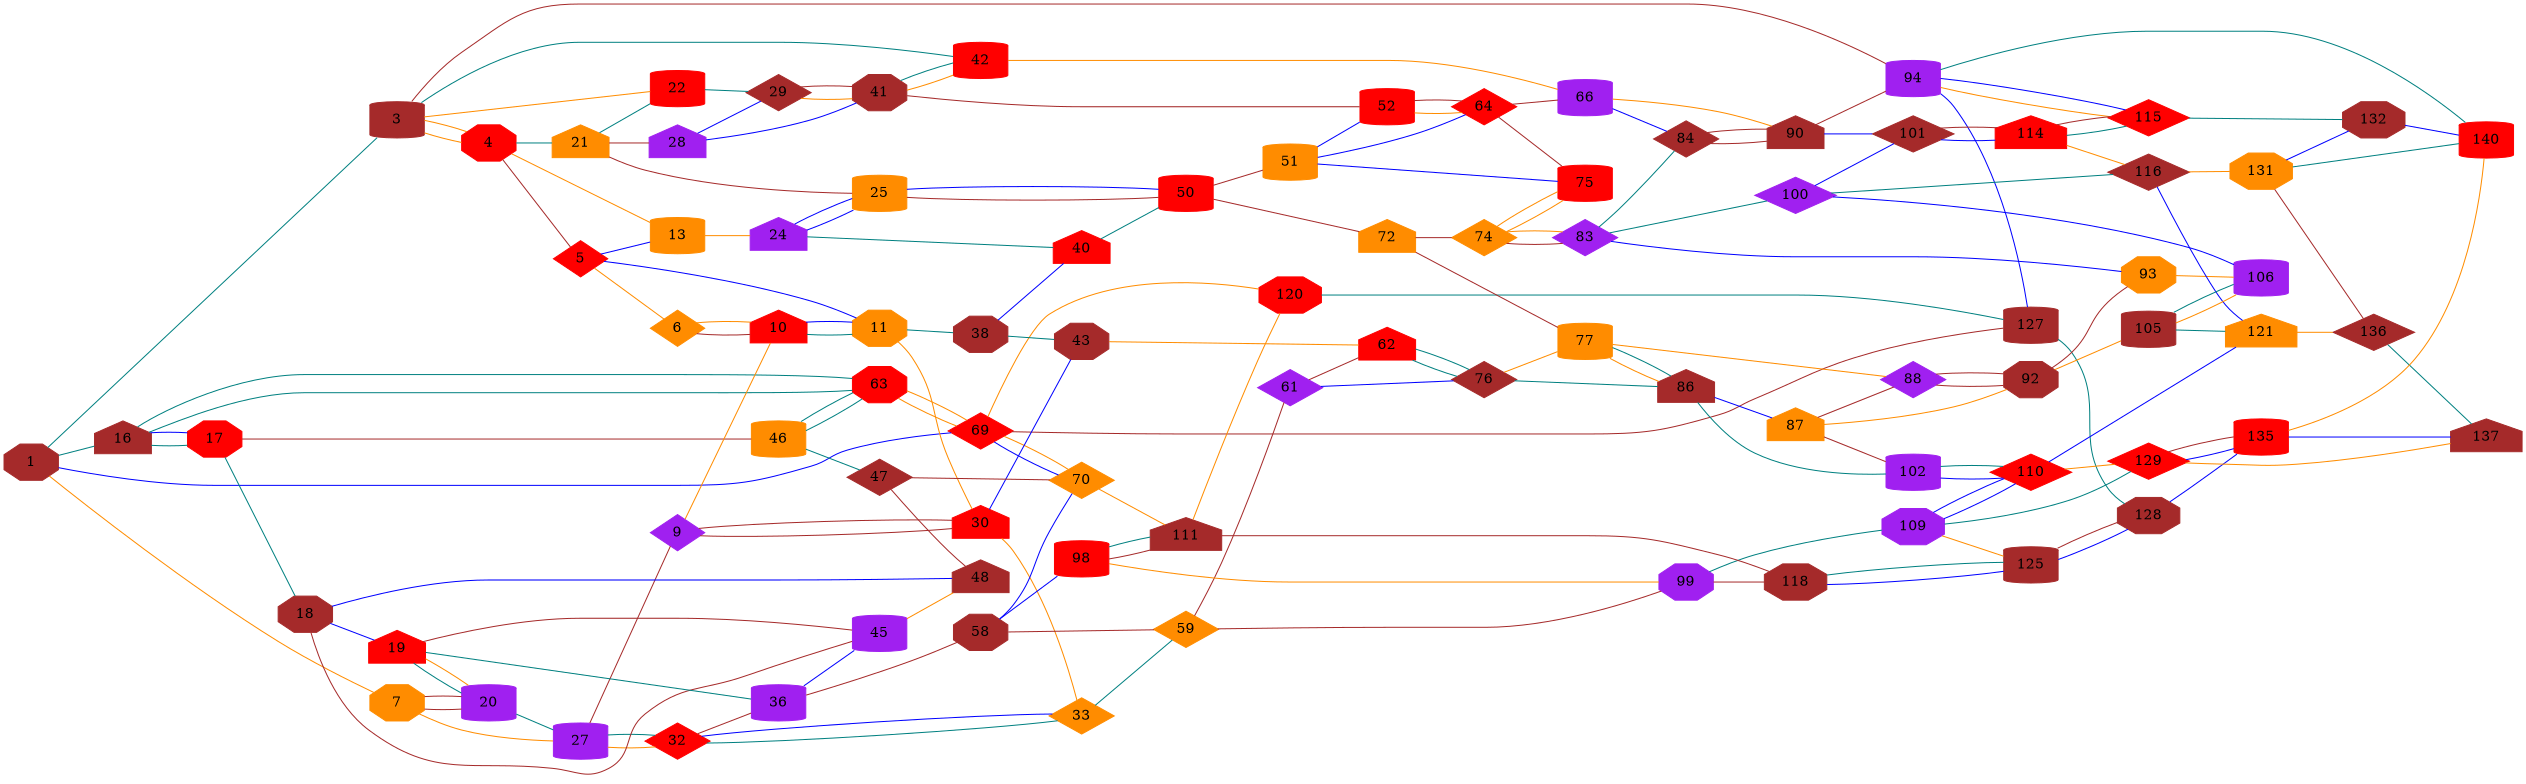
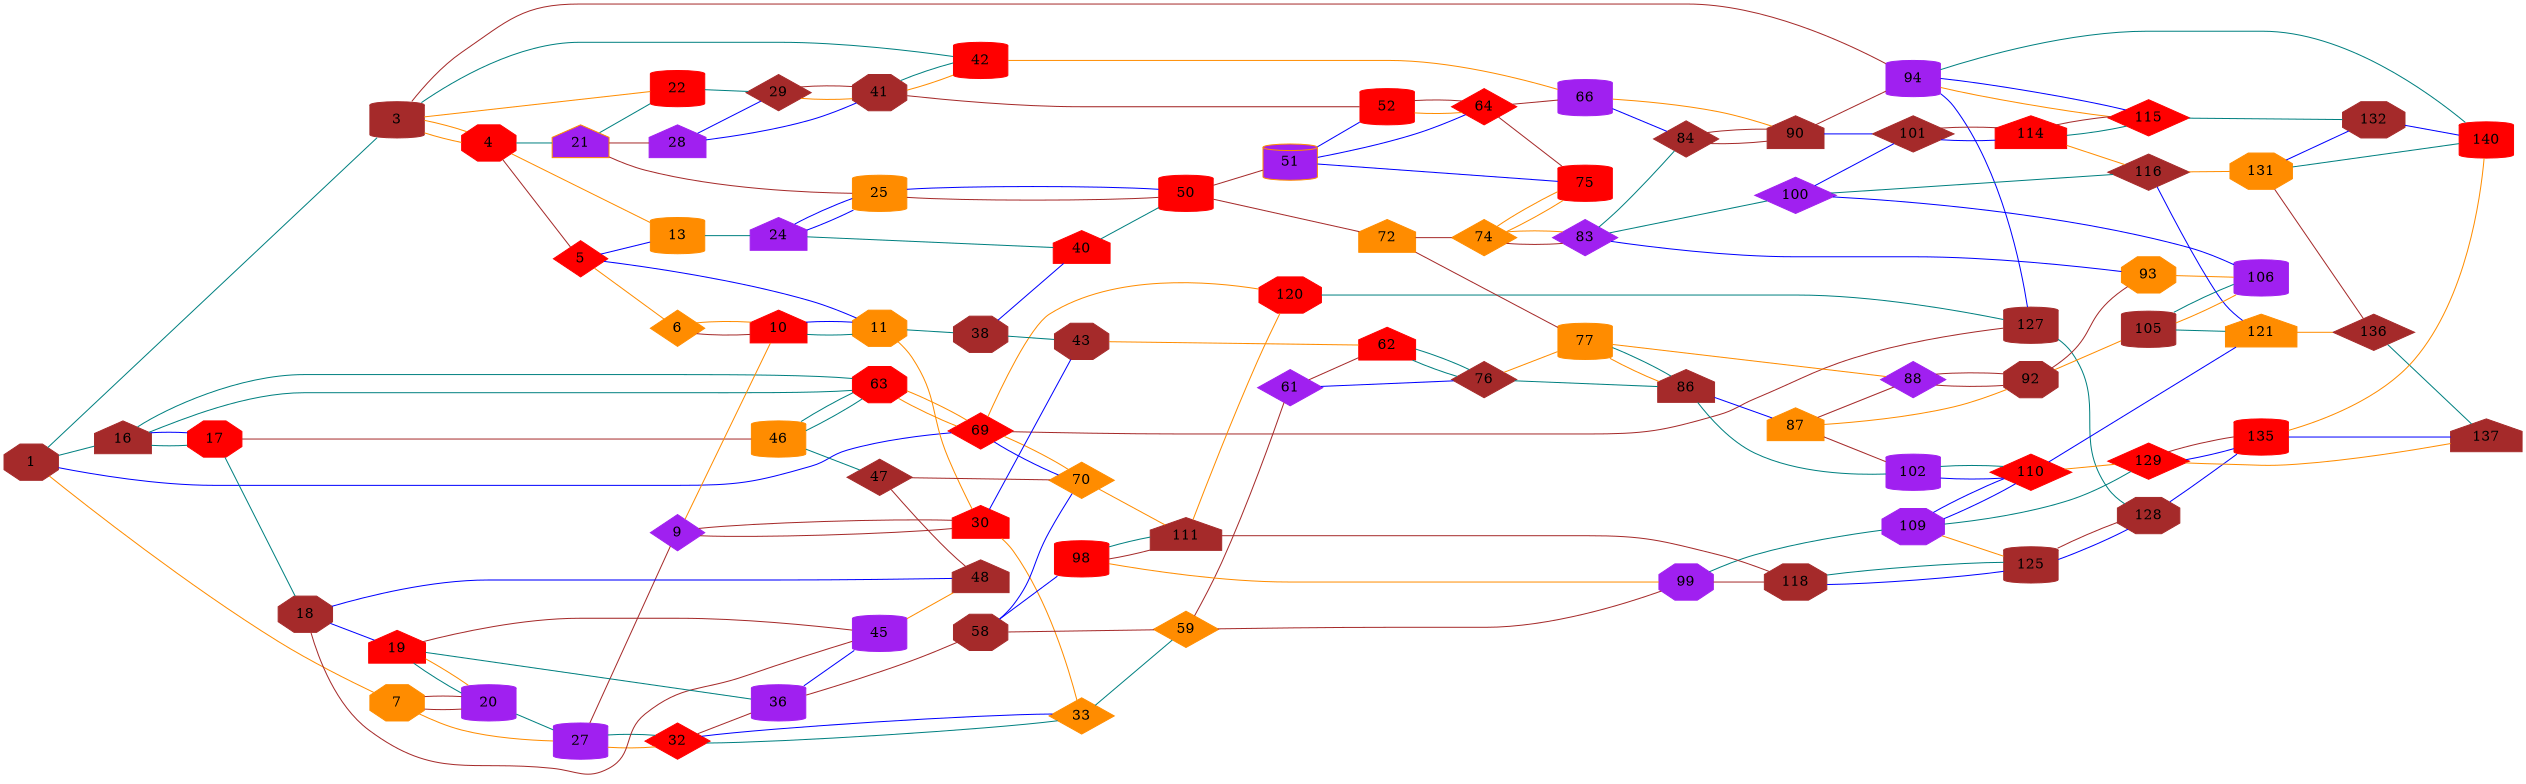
(581, 143) -> (581, 143)
(1290, 162) -> (1290, 162)
(727, 236) -> (727, 236)
